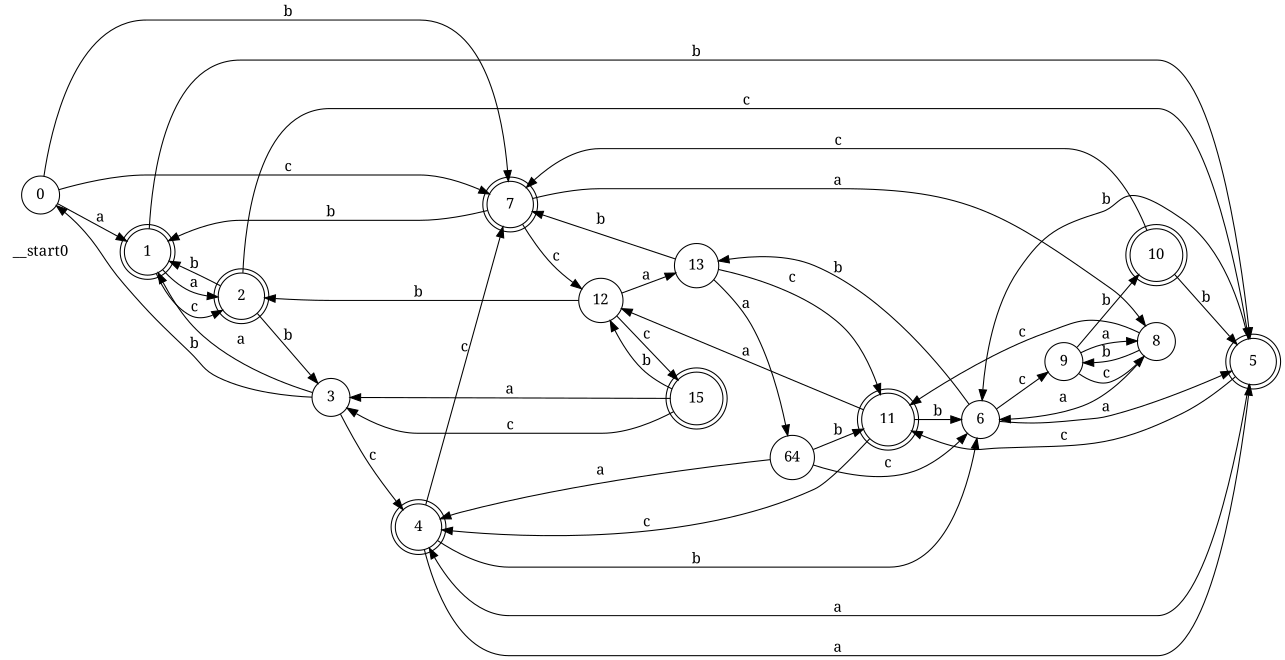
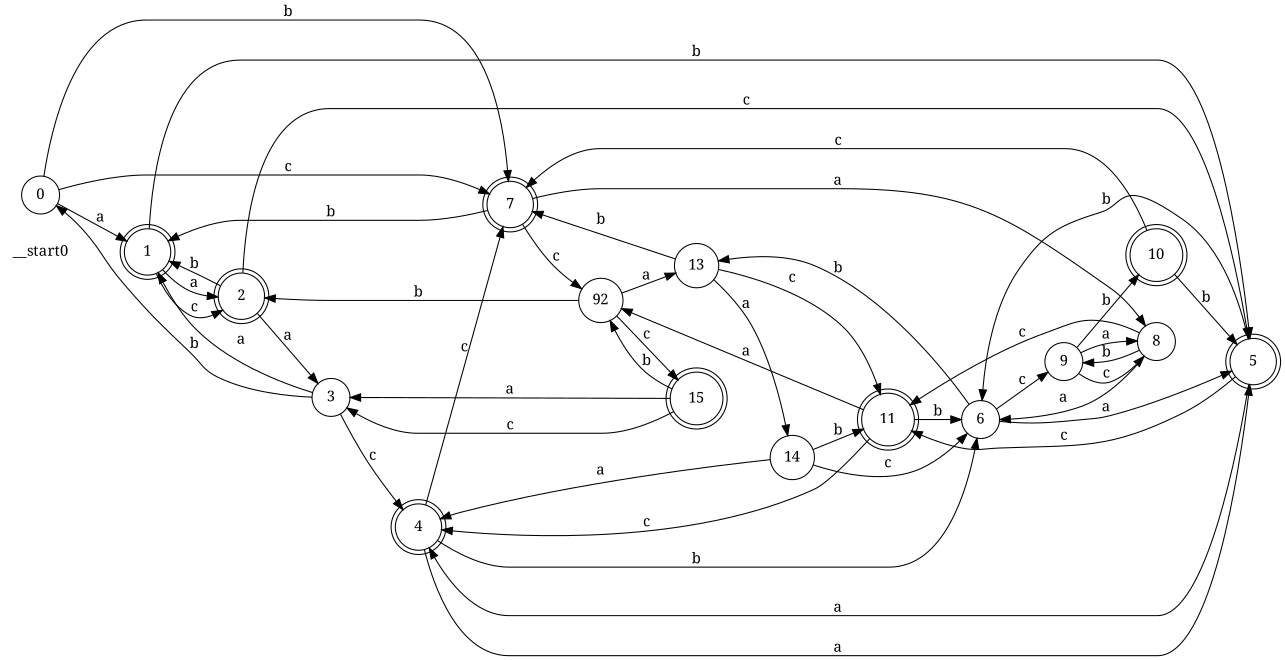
(601, 300) -> (601, 300)
(288, 336) -> (288, 336)
(792, 458) -> (792, 458)
